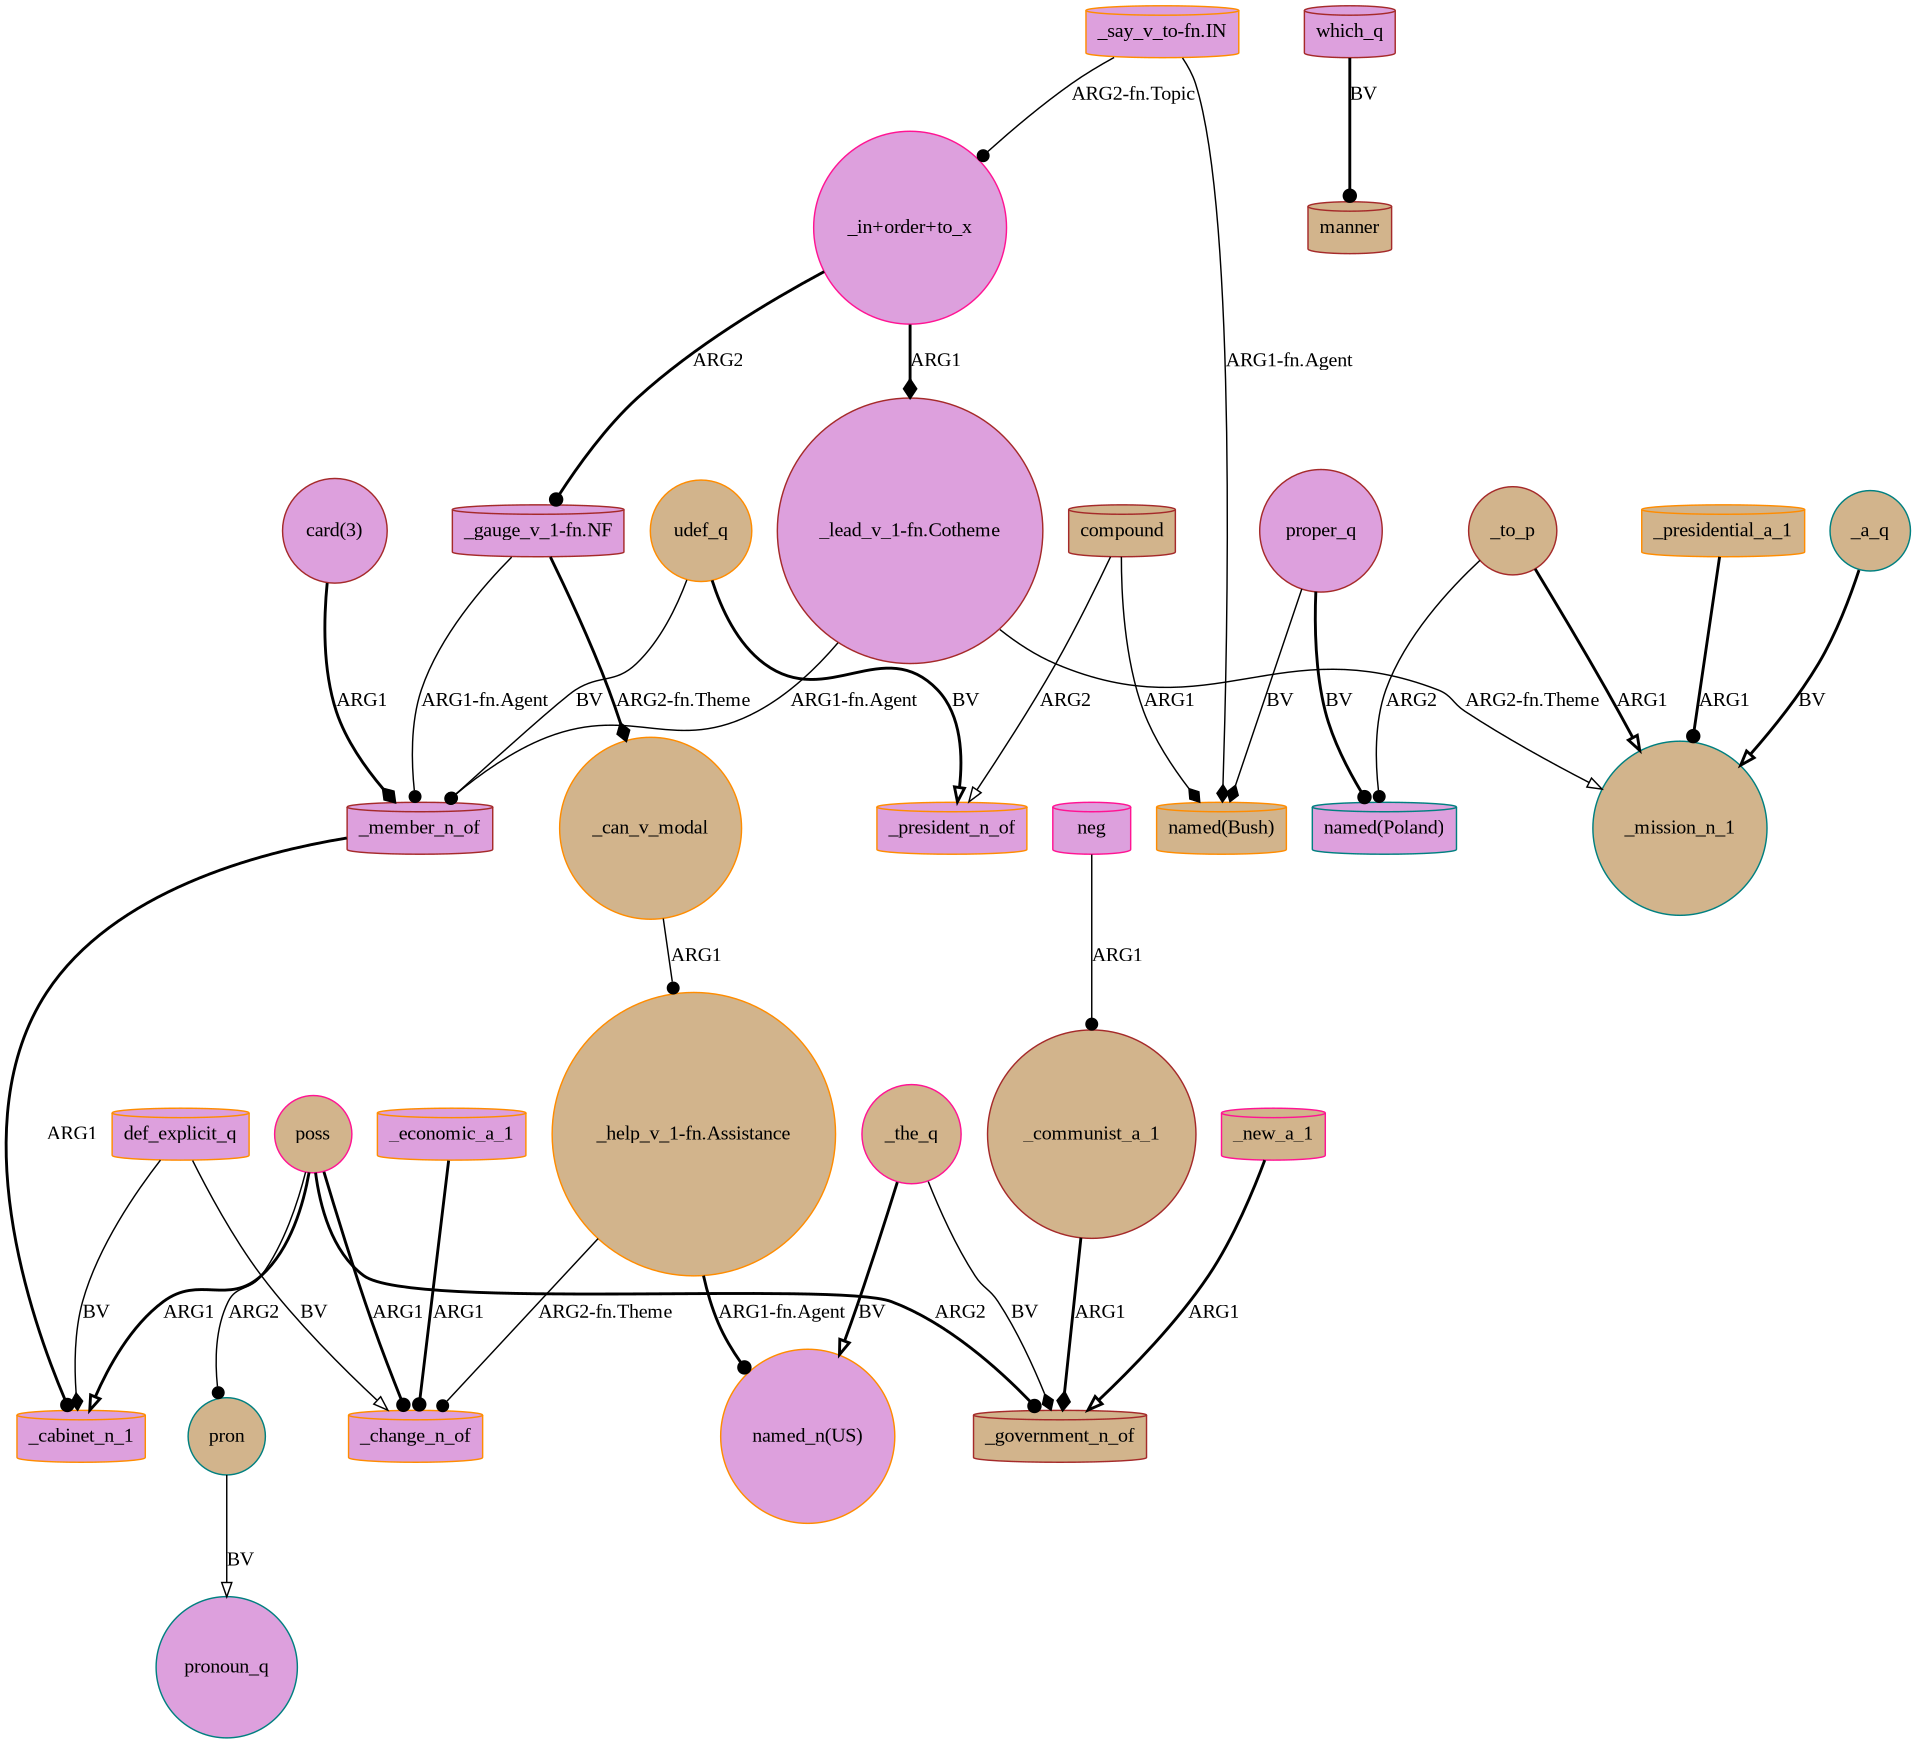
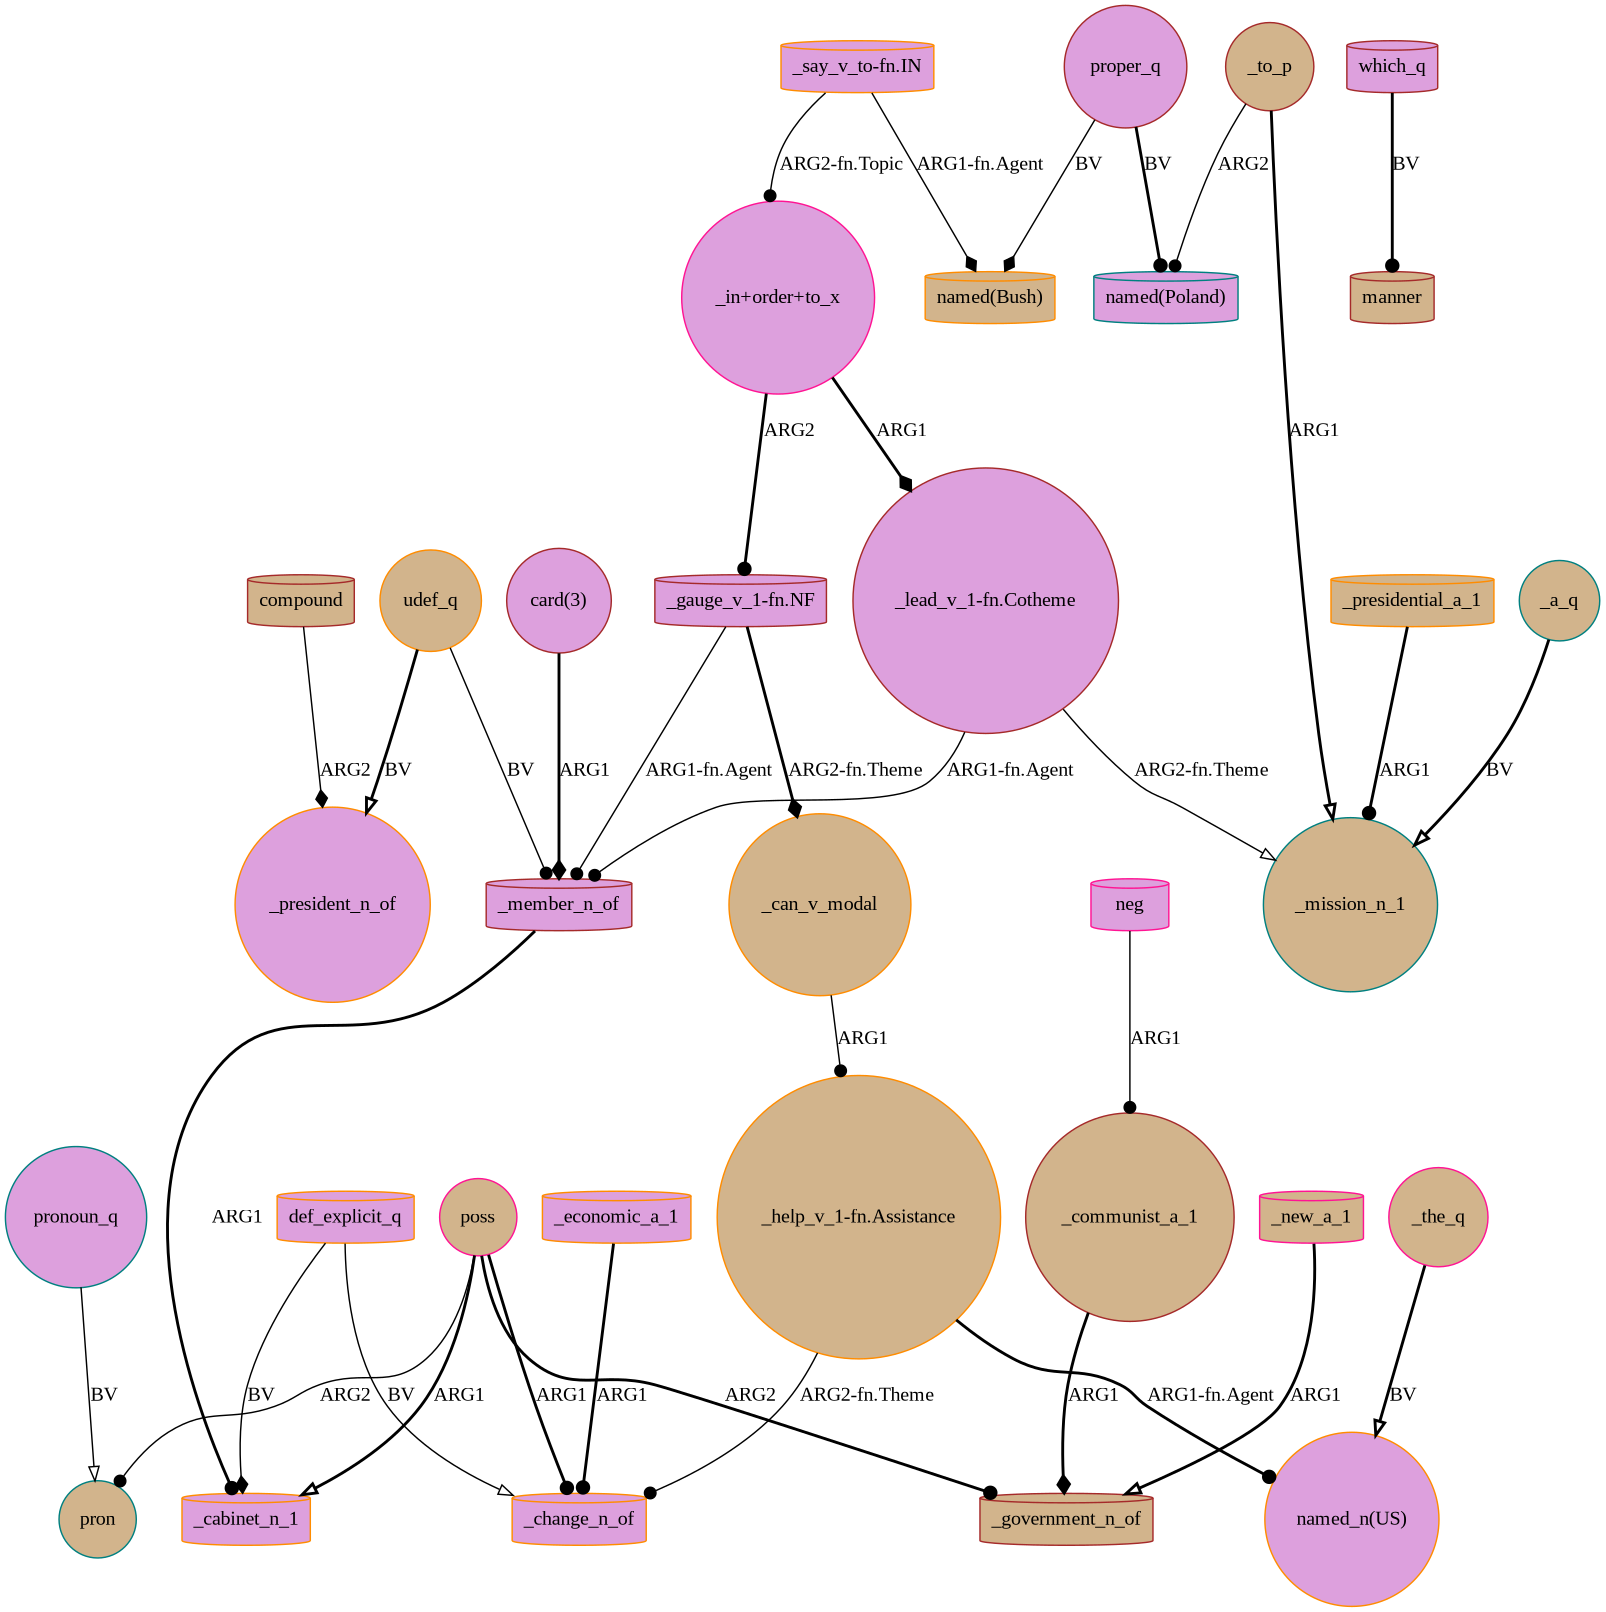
(1133, 673) -> none
(1049, 676) -> (312, 708)
(952, 828) -> (333, 905)
(986, 1288) -> none
(227, 1529) -> (87, 1377)
